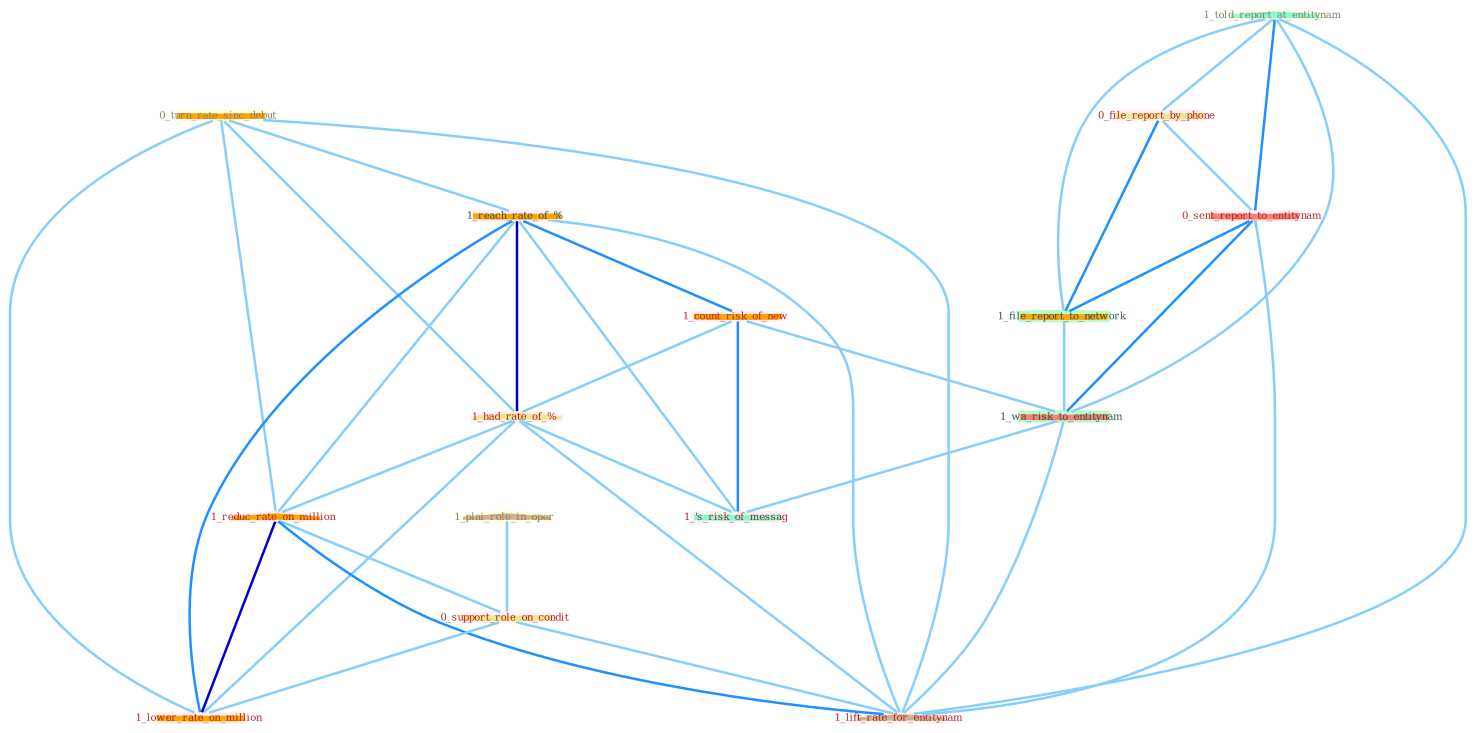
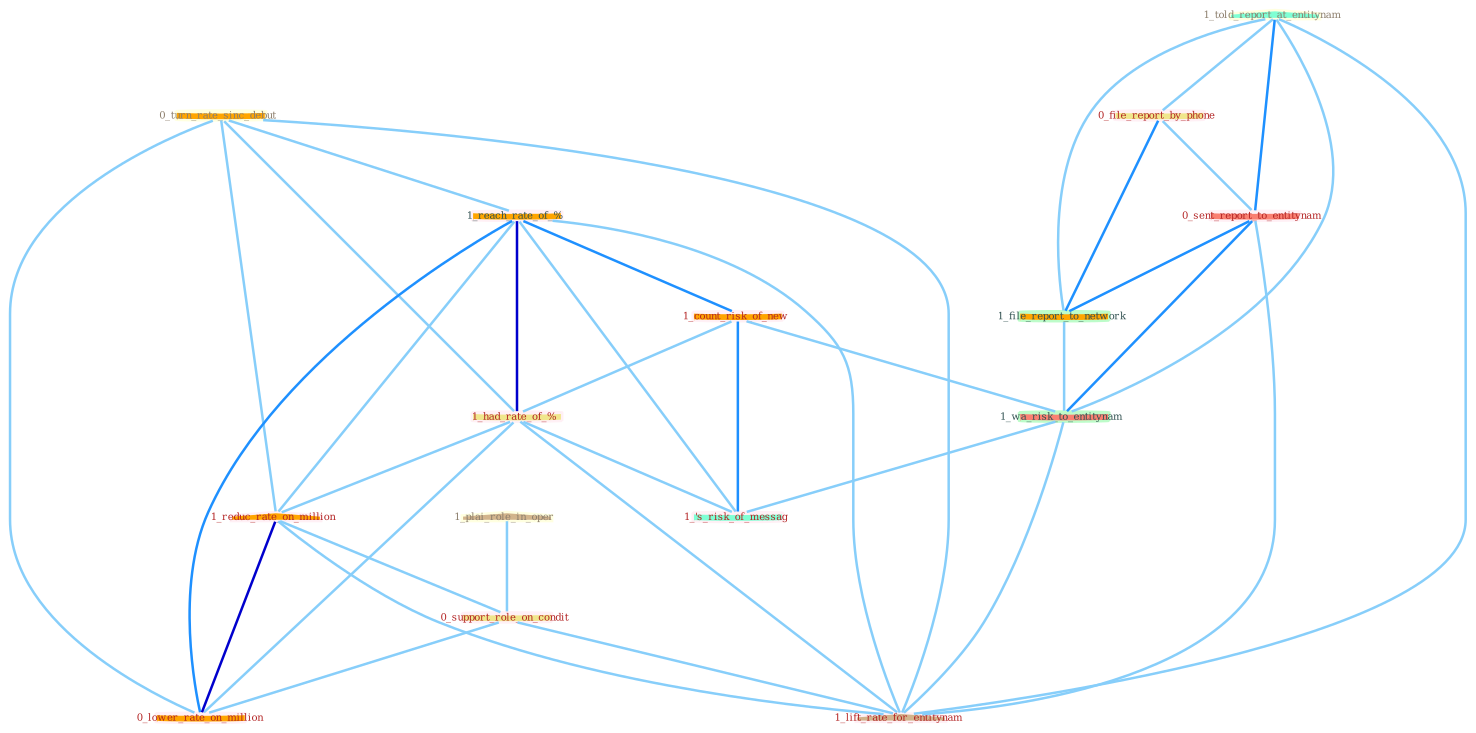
(517, 417) -> (517, 417)
(565, 663) -> (565, 663)
(201, 718) -> (201, 718)
